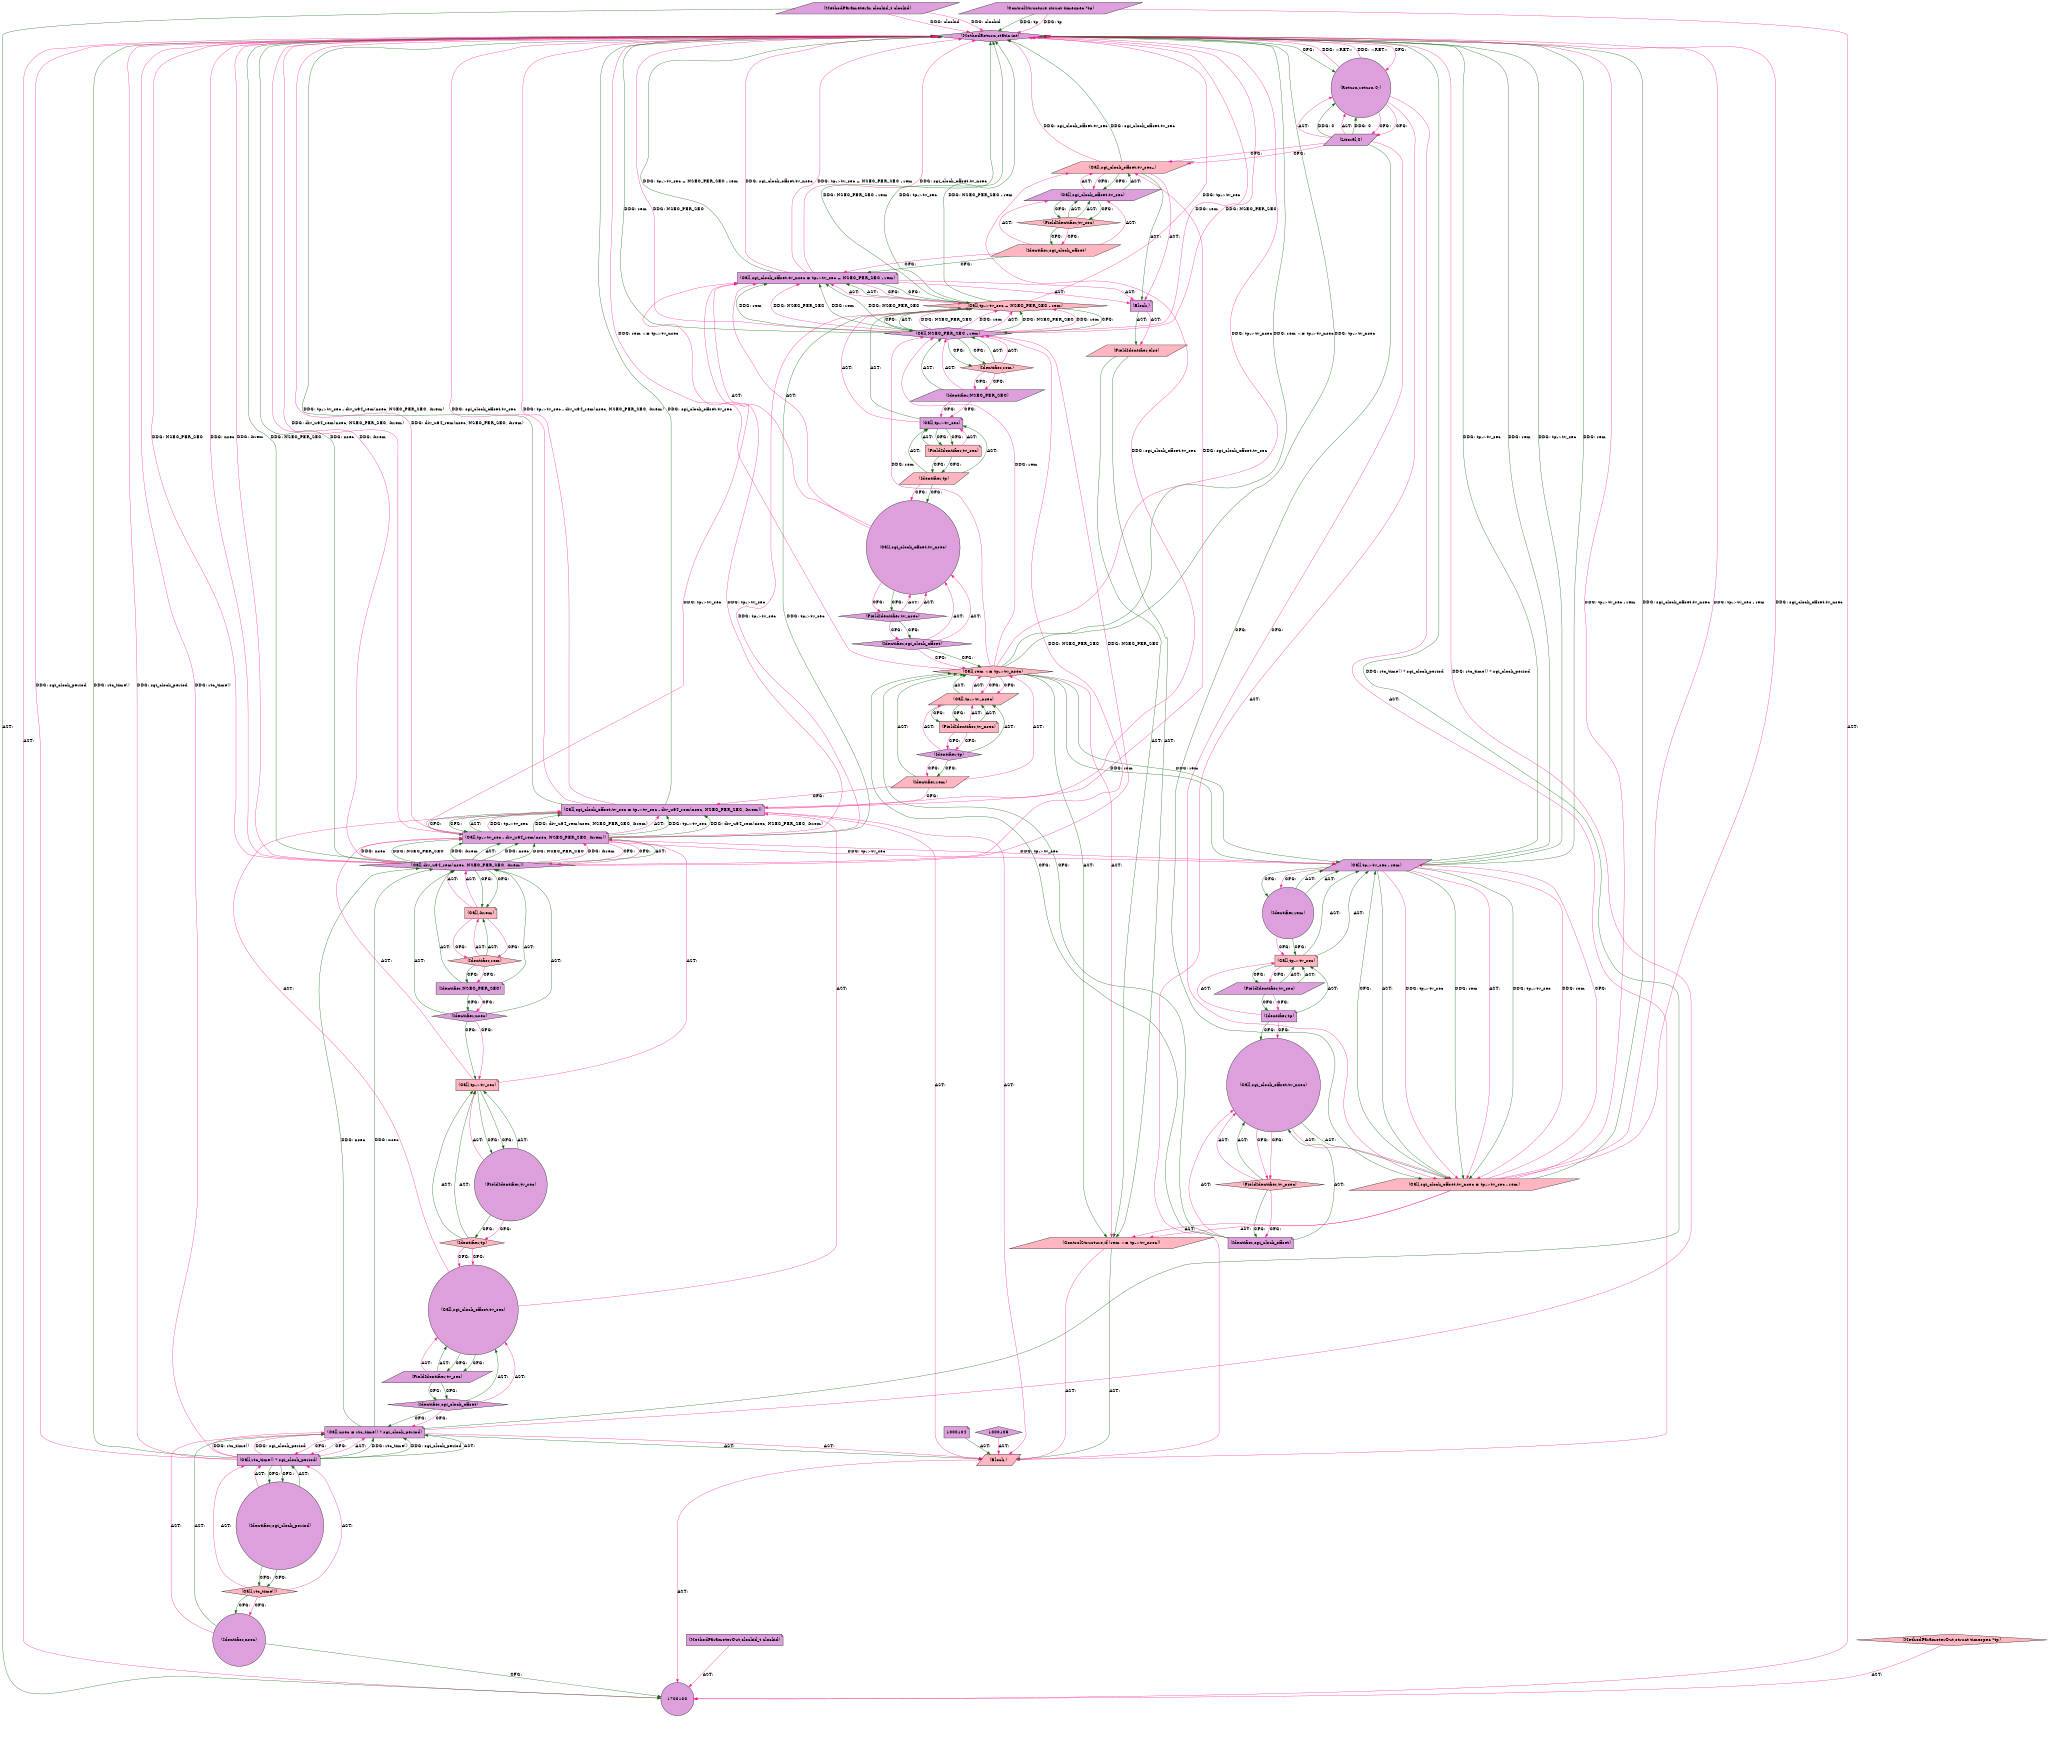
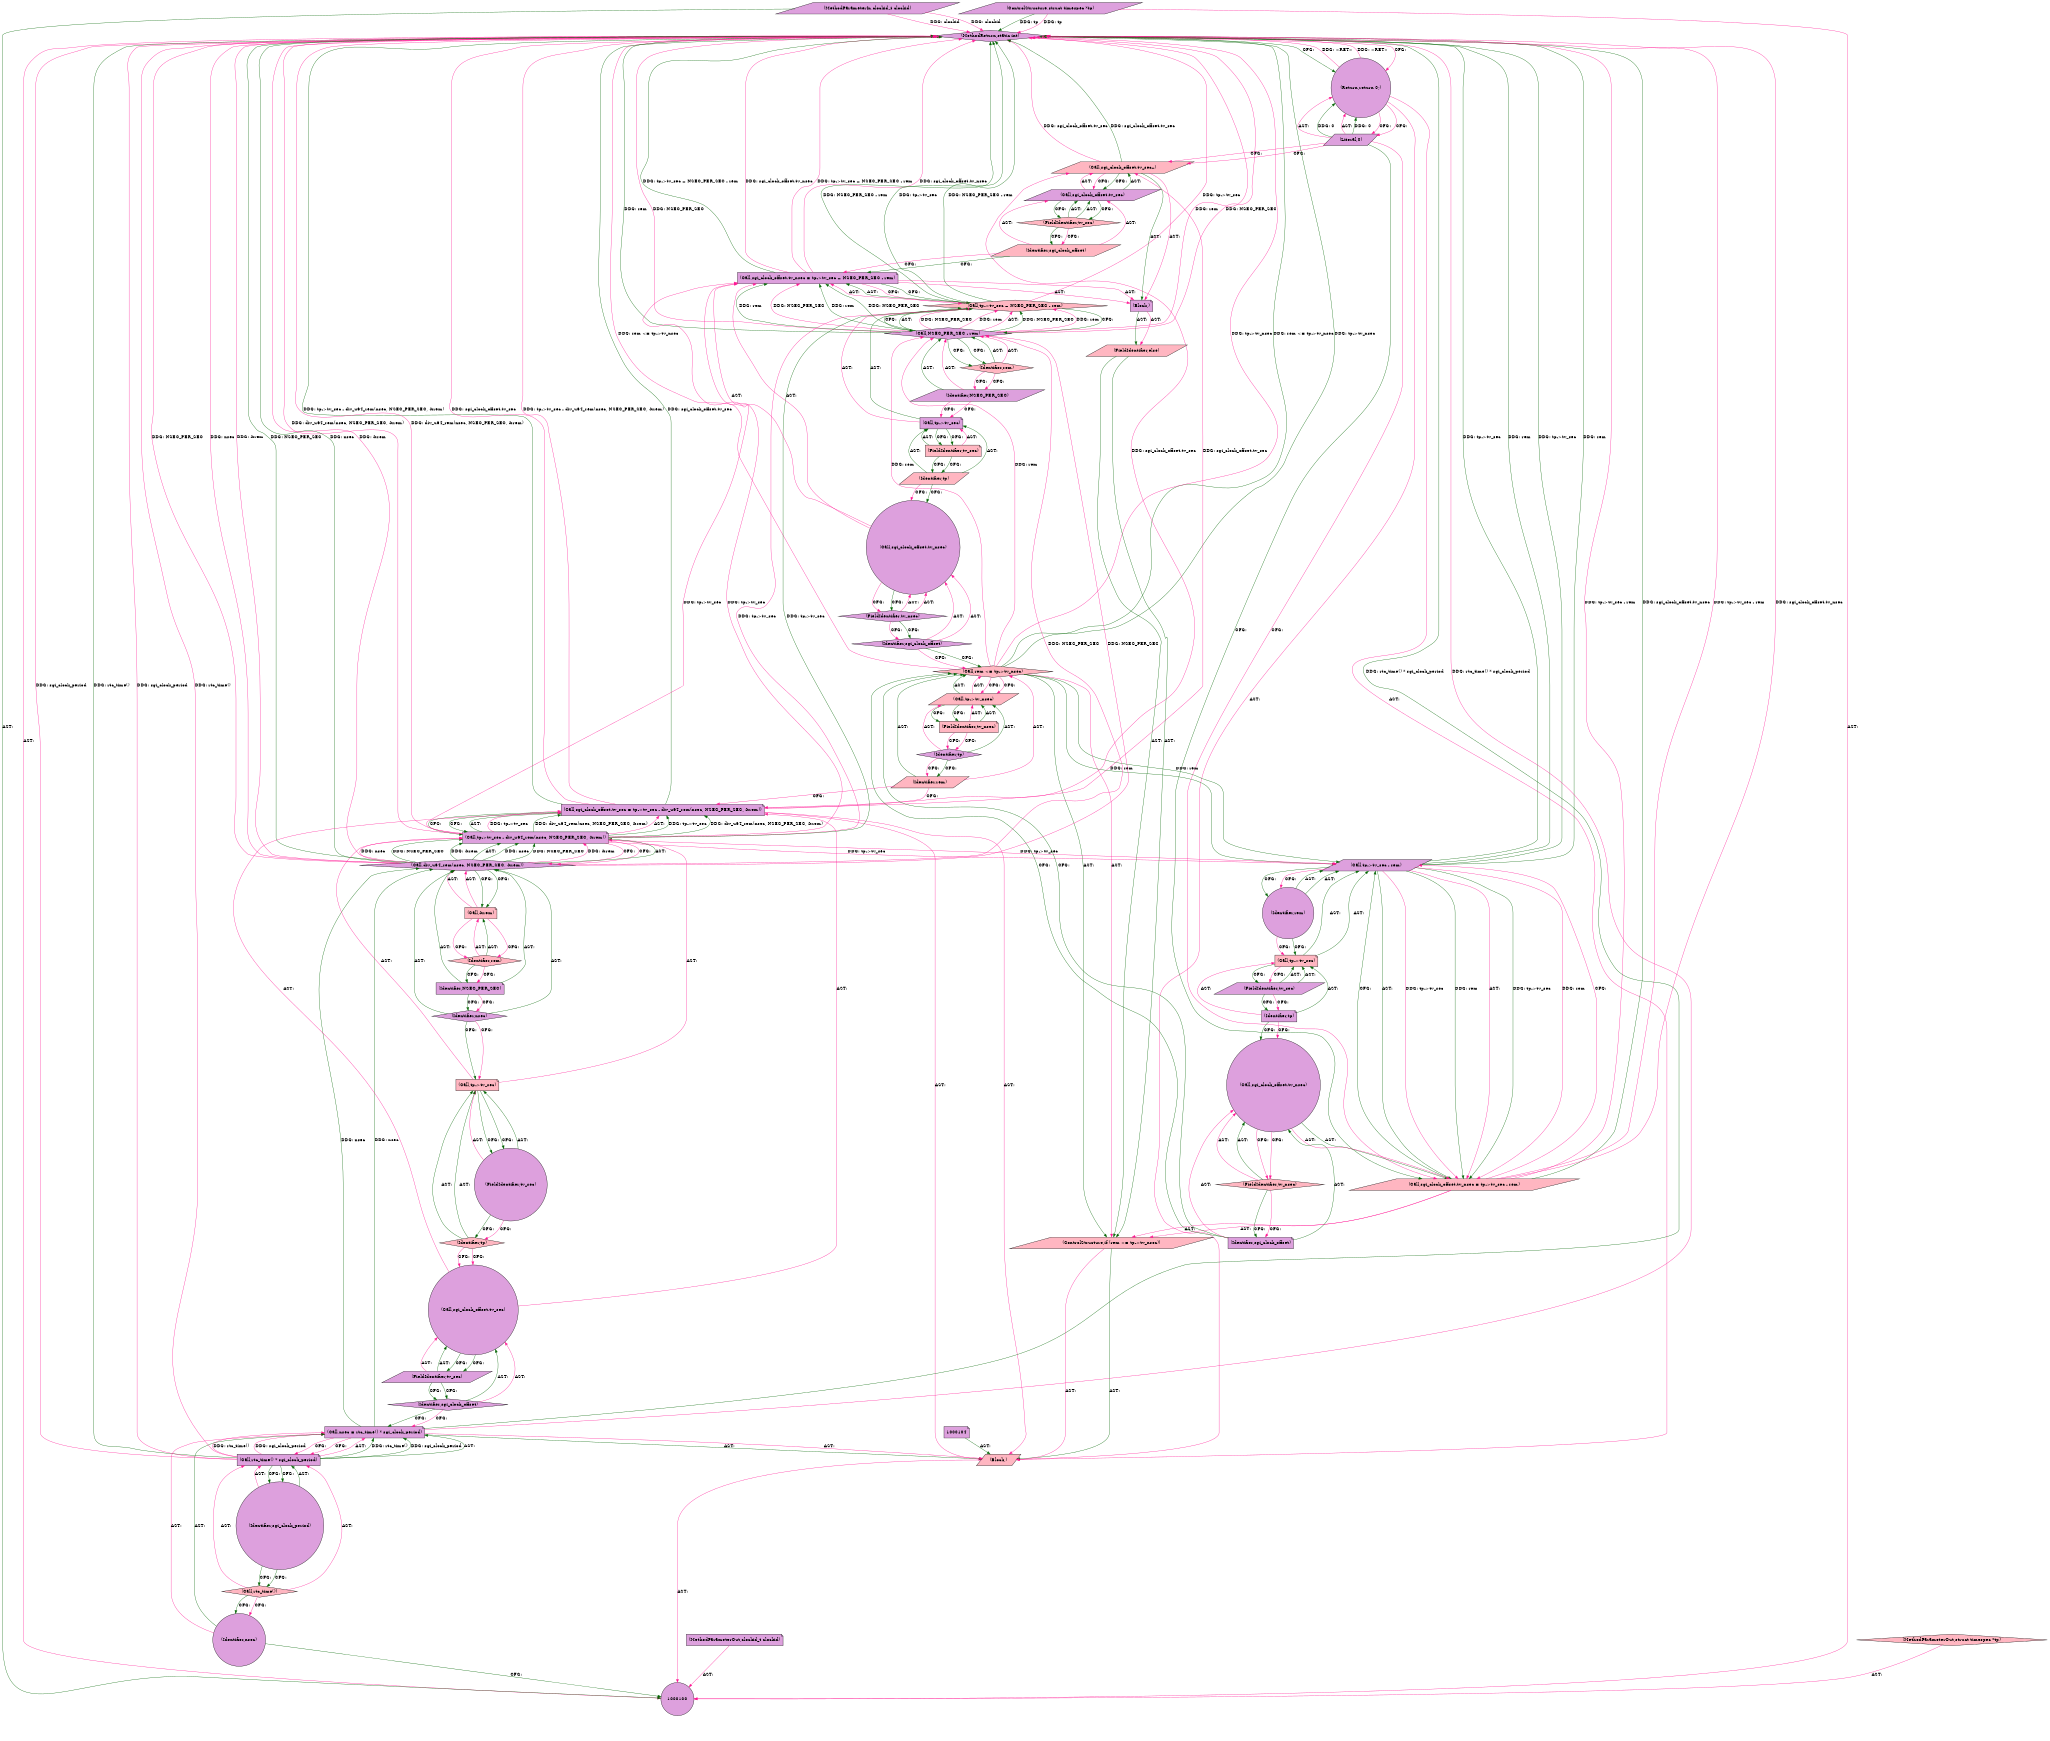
(999, 1432) -> none
(677, 1699) -> (677, 1699)
